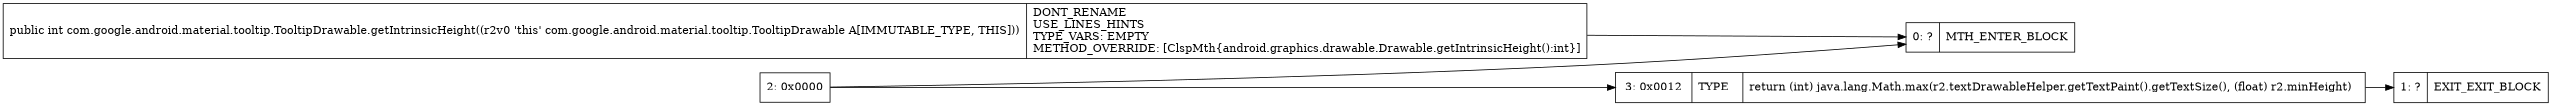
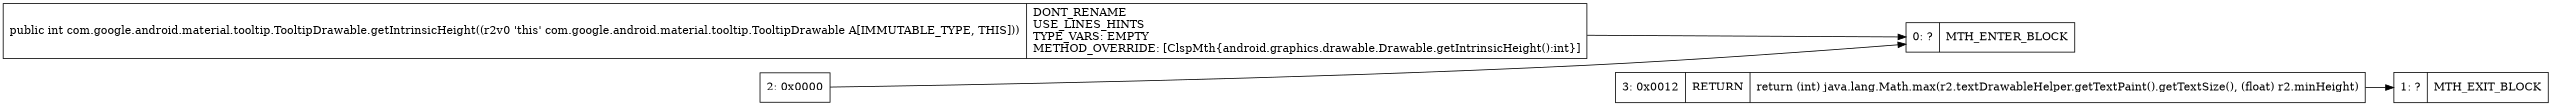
(1714, 87) -> (1718, 87)
(2487, 87) -> (2488, 87)
(1219, 88) -> none
